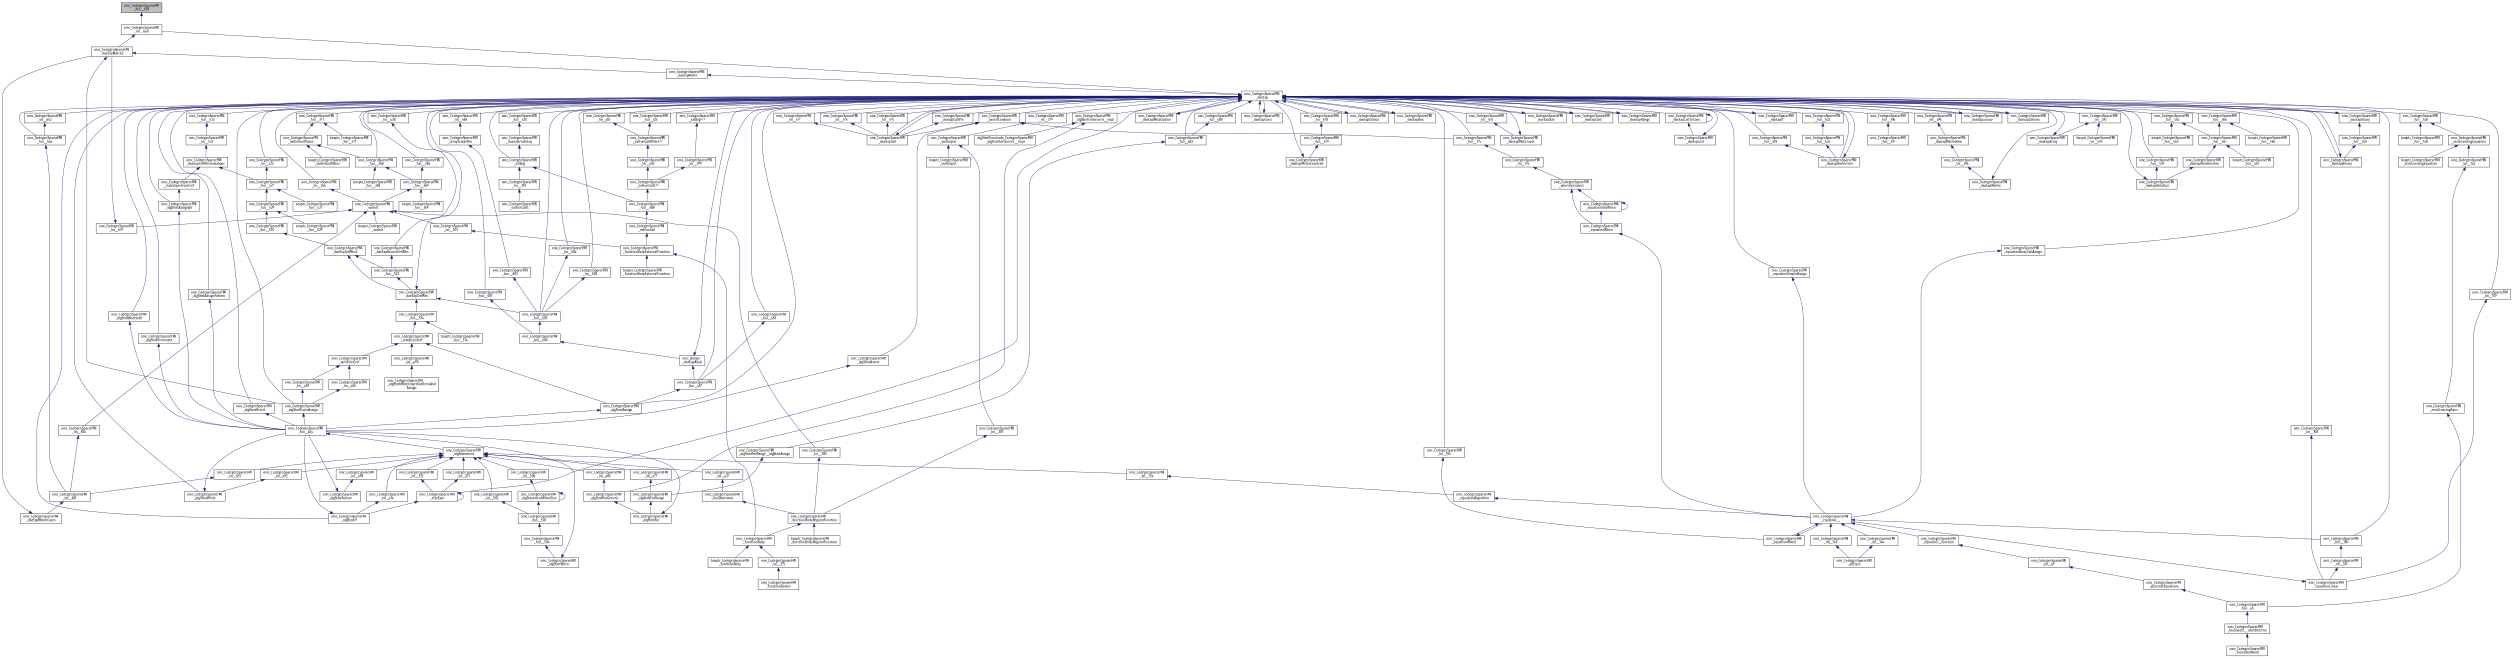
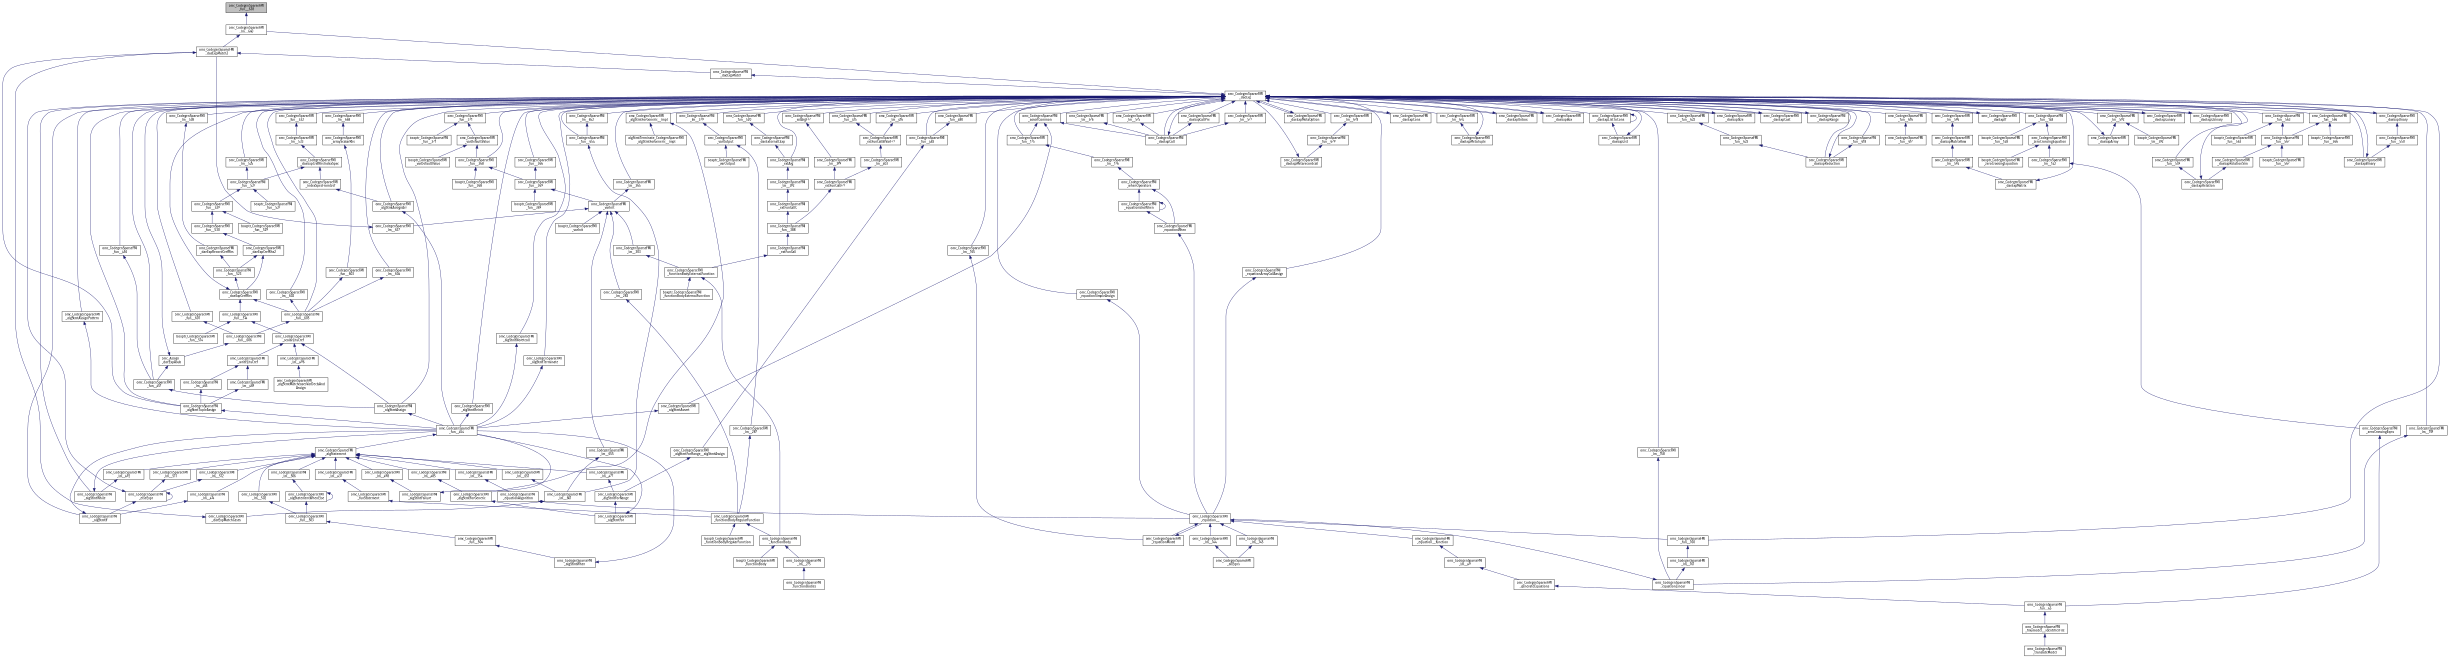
(582, 184) -> (788, 219)
(935, 374) -> (28, 129)
